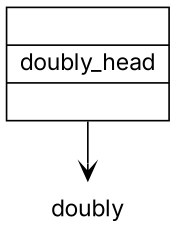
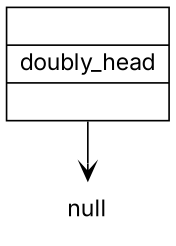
(88, 210) -> (88, 210)
